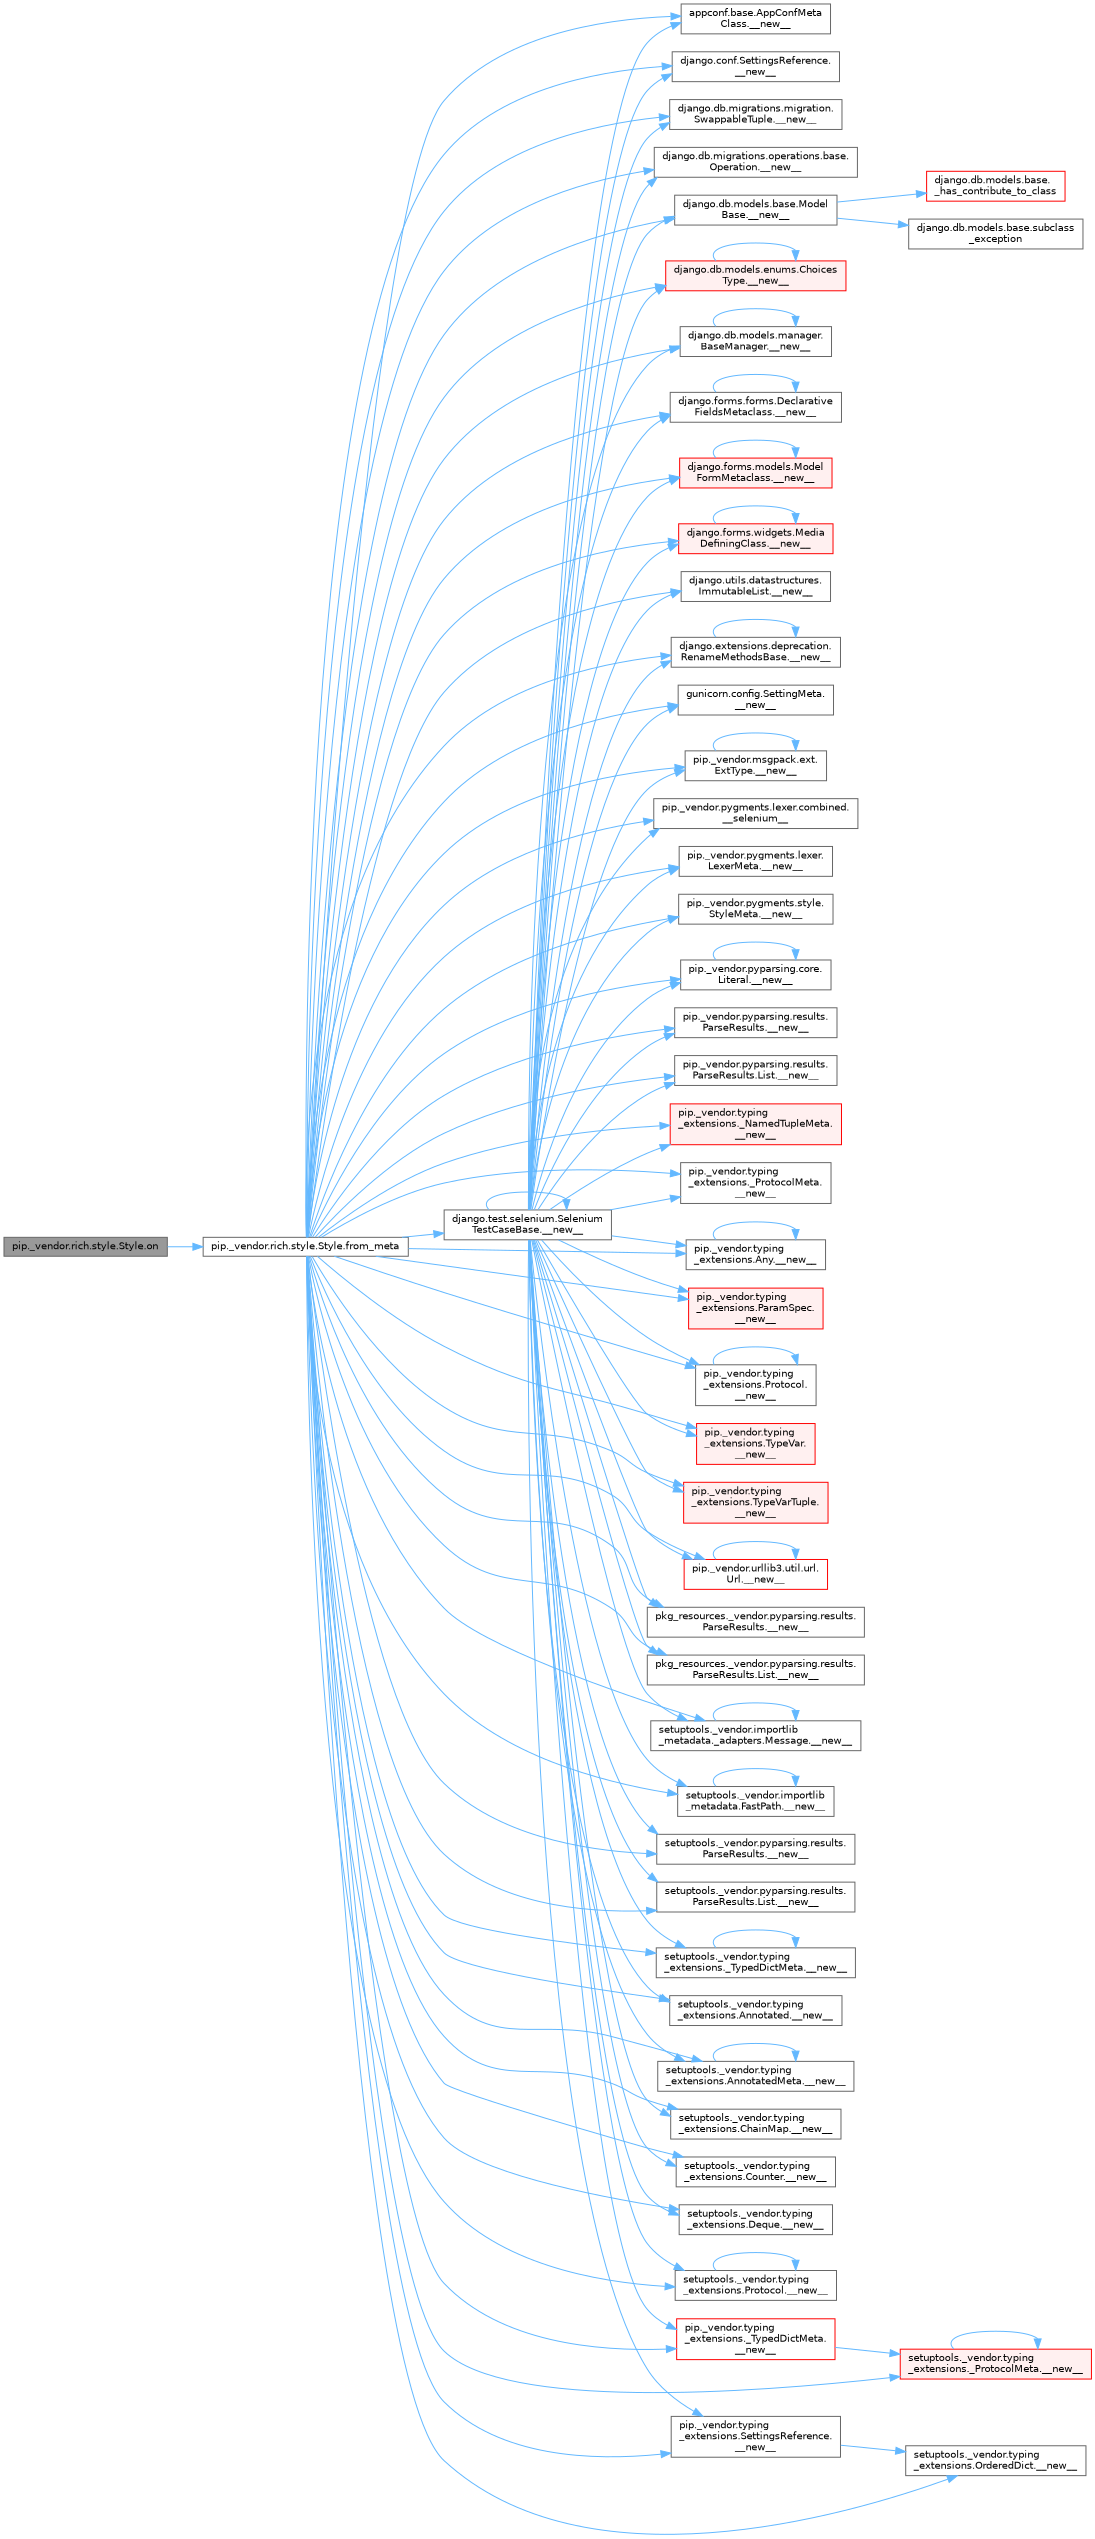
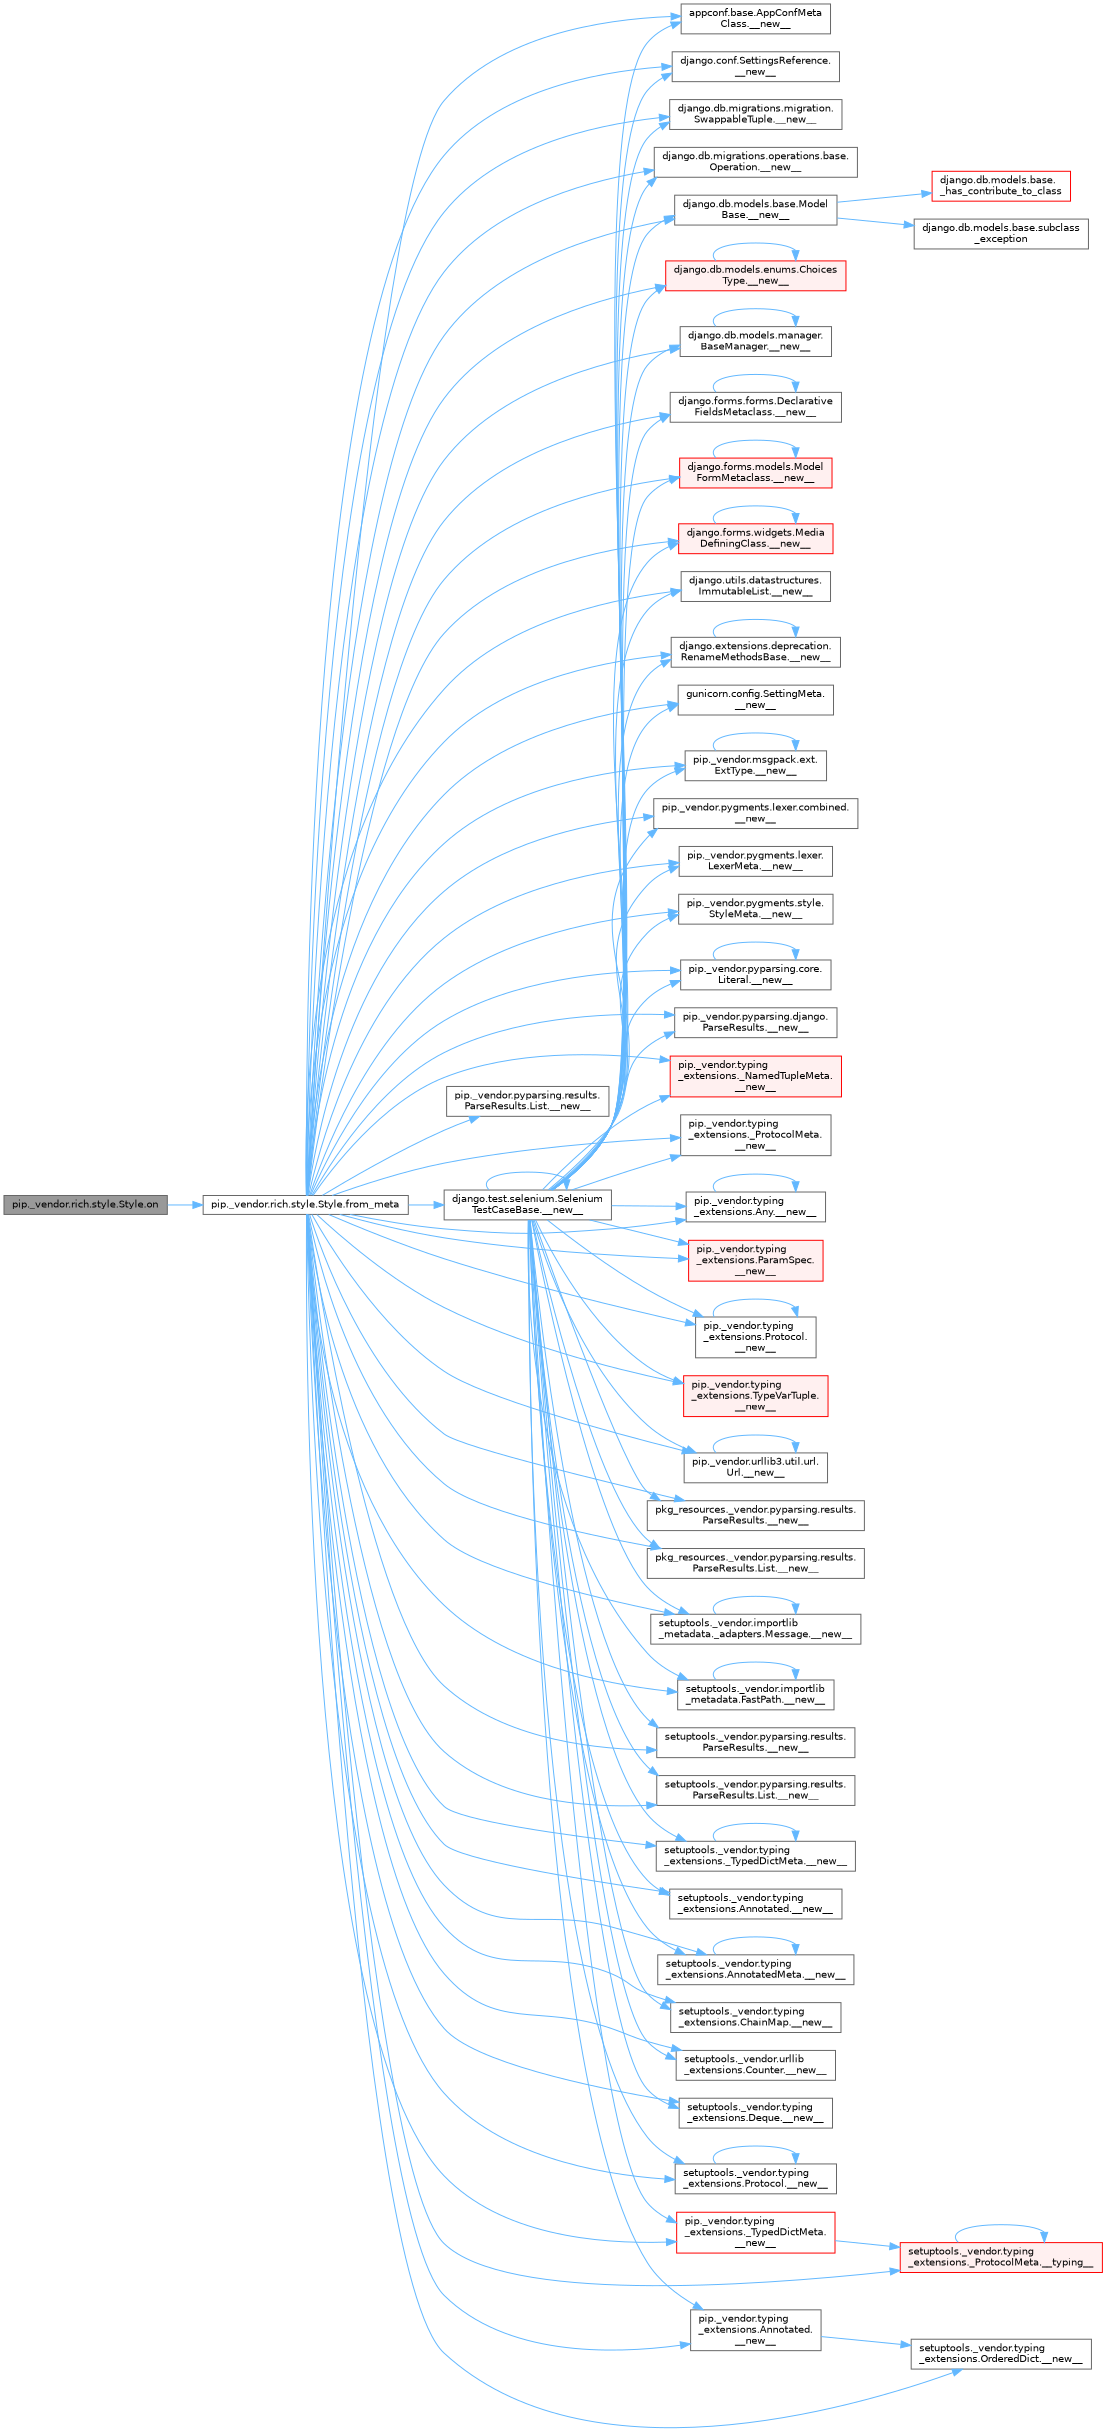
(756, 814) -> (756, 814)
(756, 1023) -> (756, 1023)
(593, 1139) -> none
(756, 1444) -> none
(756, 1574) -> (756, 1468)
(756, 2172) -> (756, 2065)
(996, 2364) -> (1001, 2258)
(756, 2437) -> (756, 2330)
